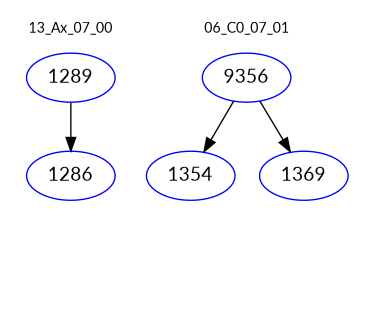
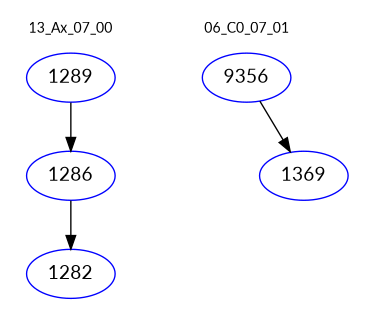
(191, 176) -> none
none -> (71, 274)
